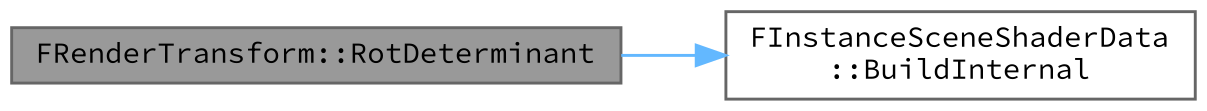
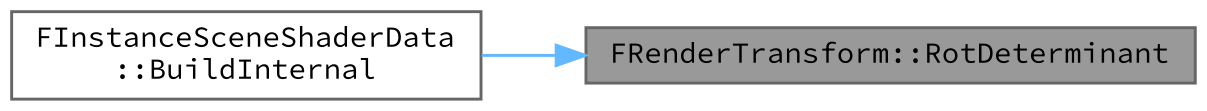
(658, 55) -> (519, 55)
